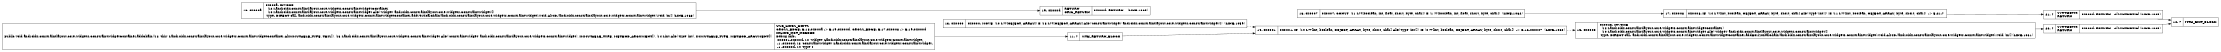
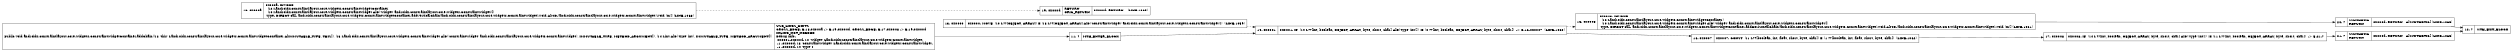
(867, 11) -> (867, 11)
none -> (1628, 35)
(1101, 36) -> (1101, 36)
